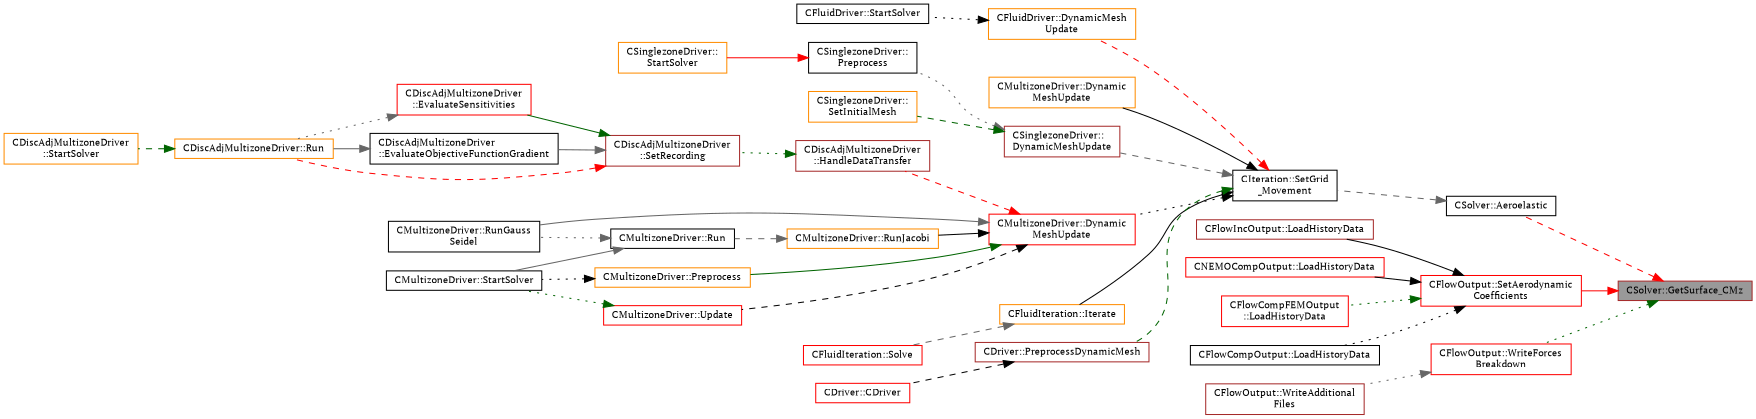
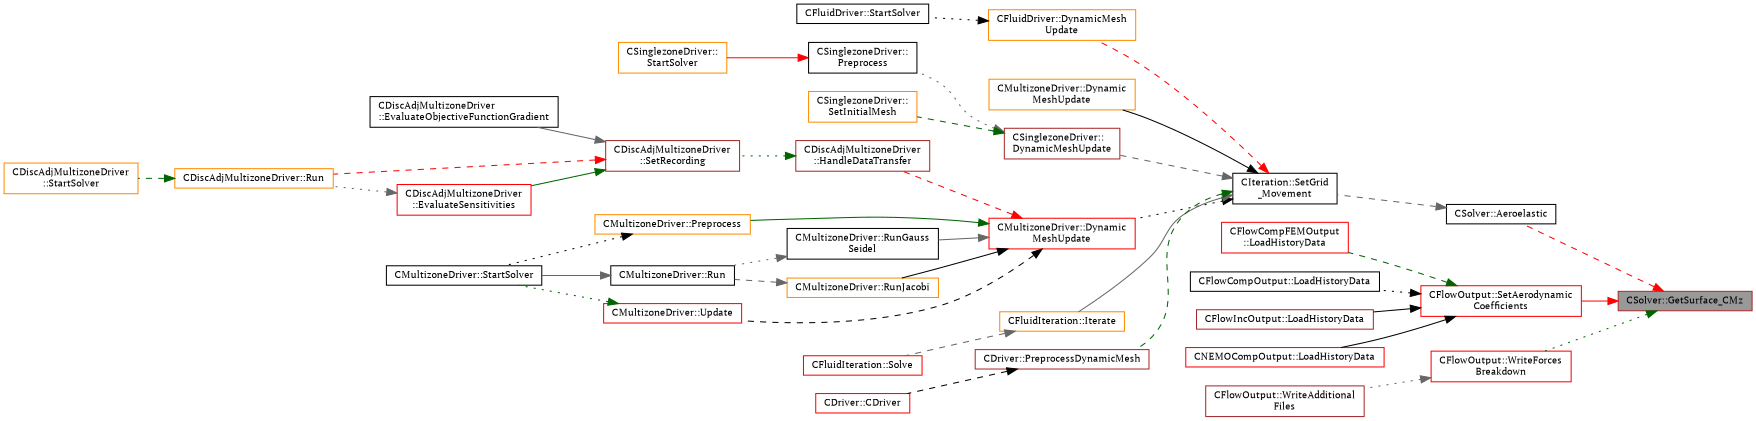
(347, 149) -> none
(570, 238) -> (754, 262)
(1153, 250) -> (1152, 254)
(1379, 302) -> (1398, 266)
